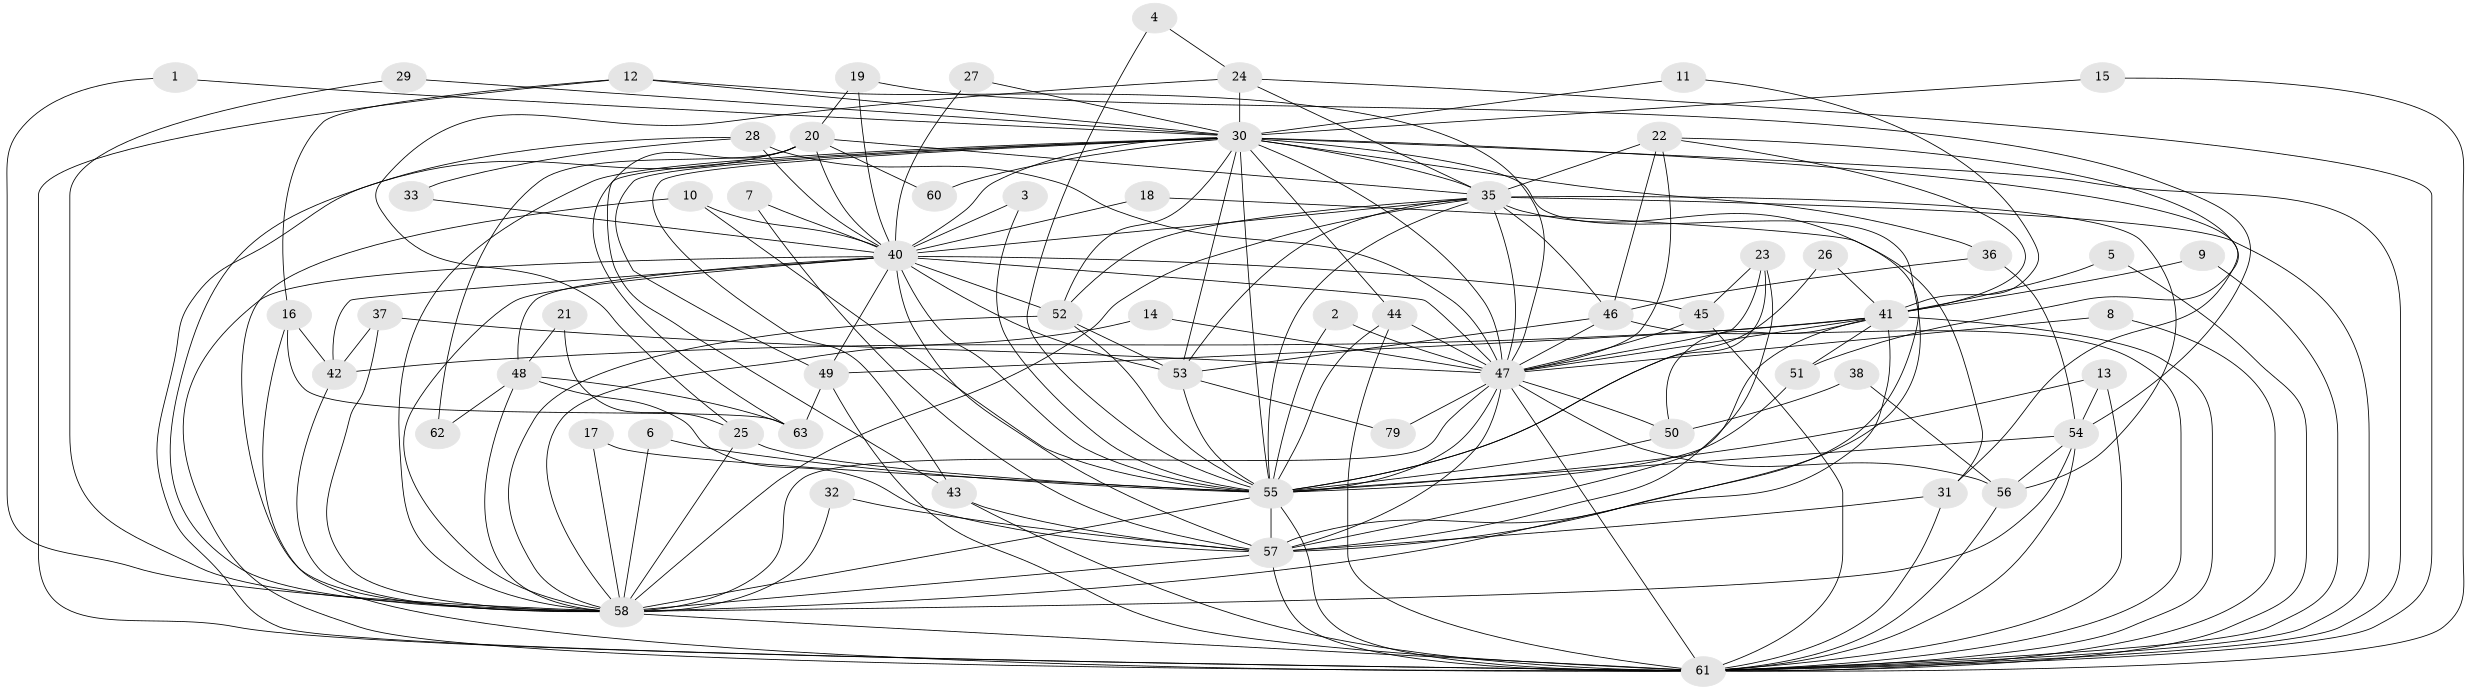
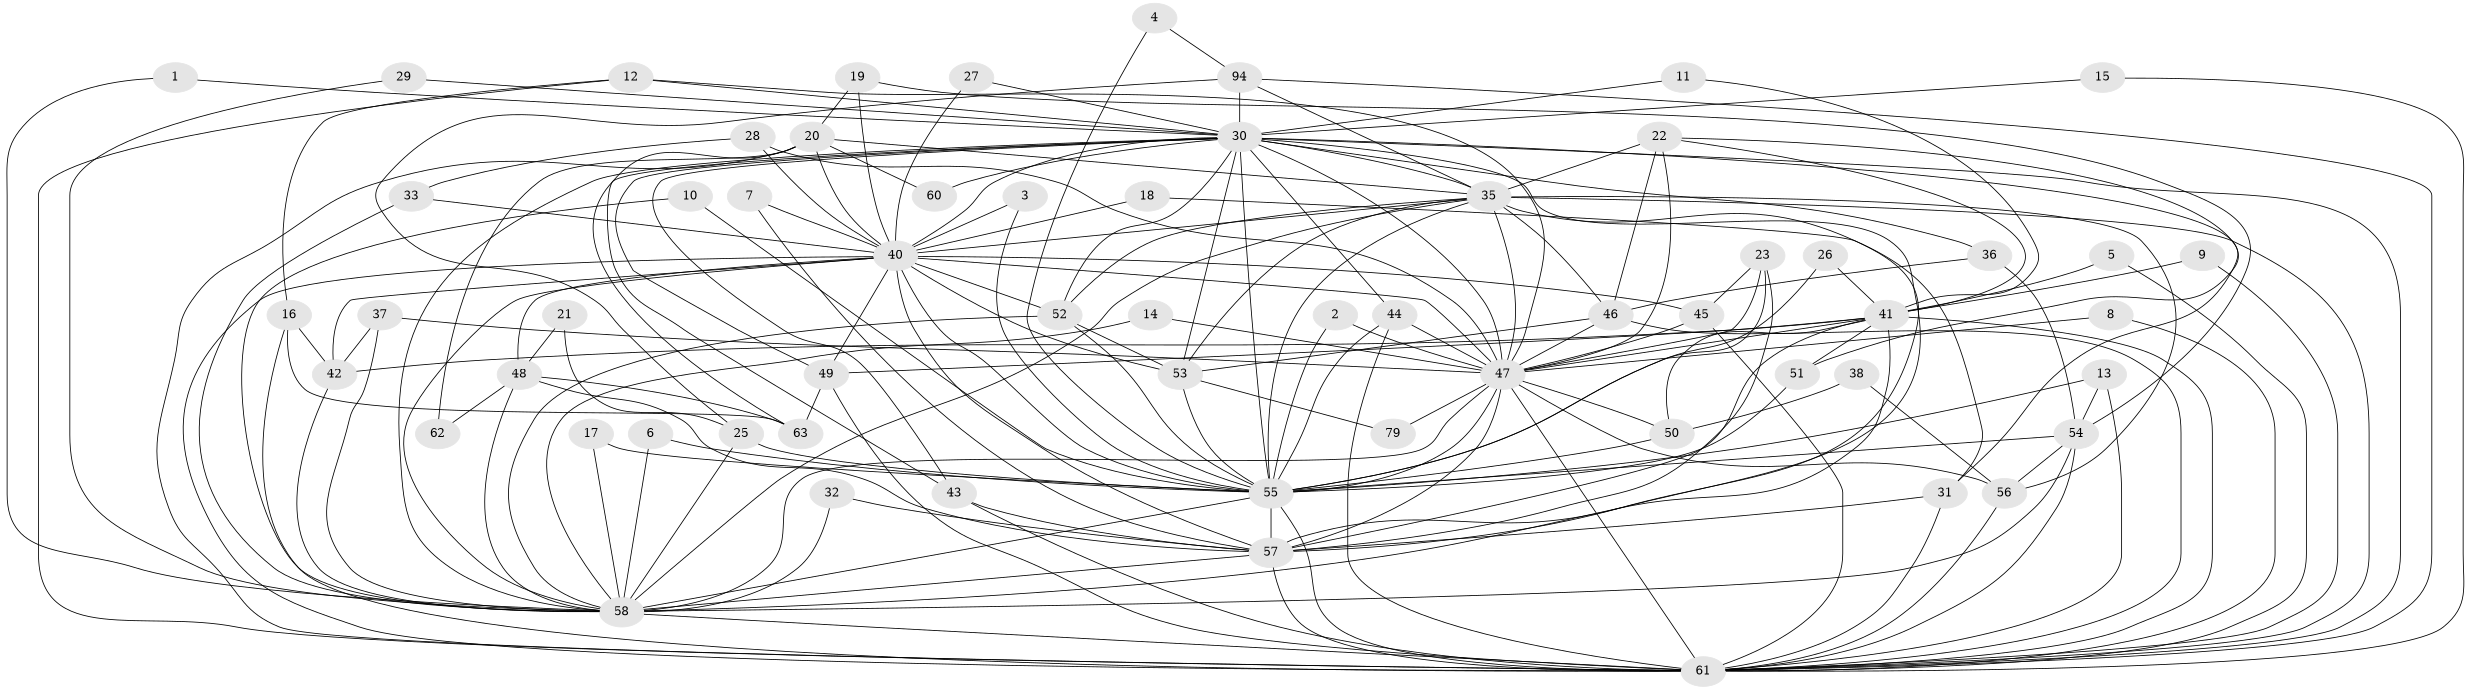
(1240, 78) -> (1240, 78)
(792, 227) -> none
(191, 344) -> (224, 513)
